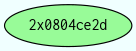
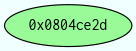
(68, 26) -> (68, 26)
